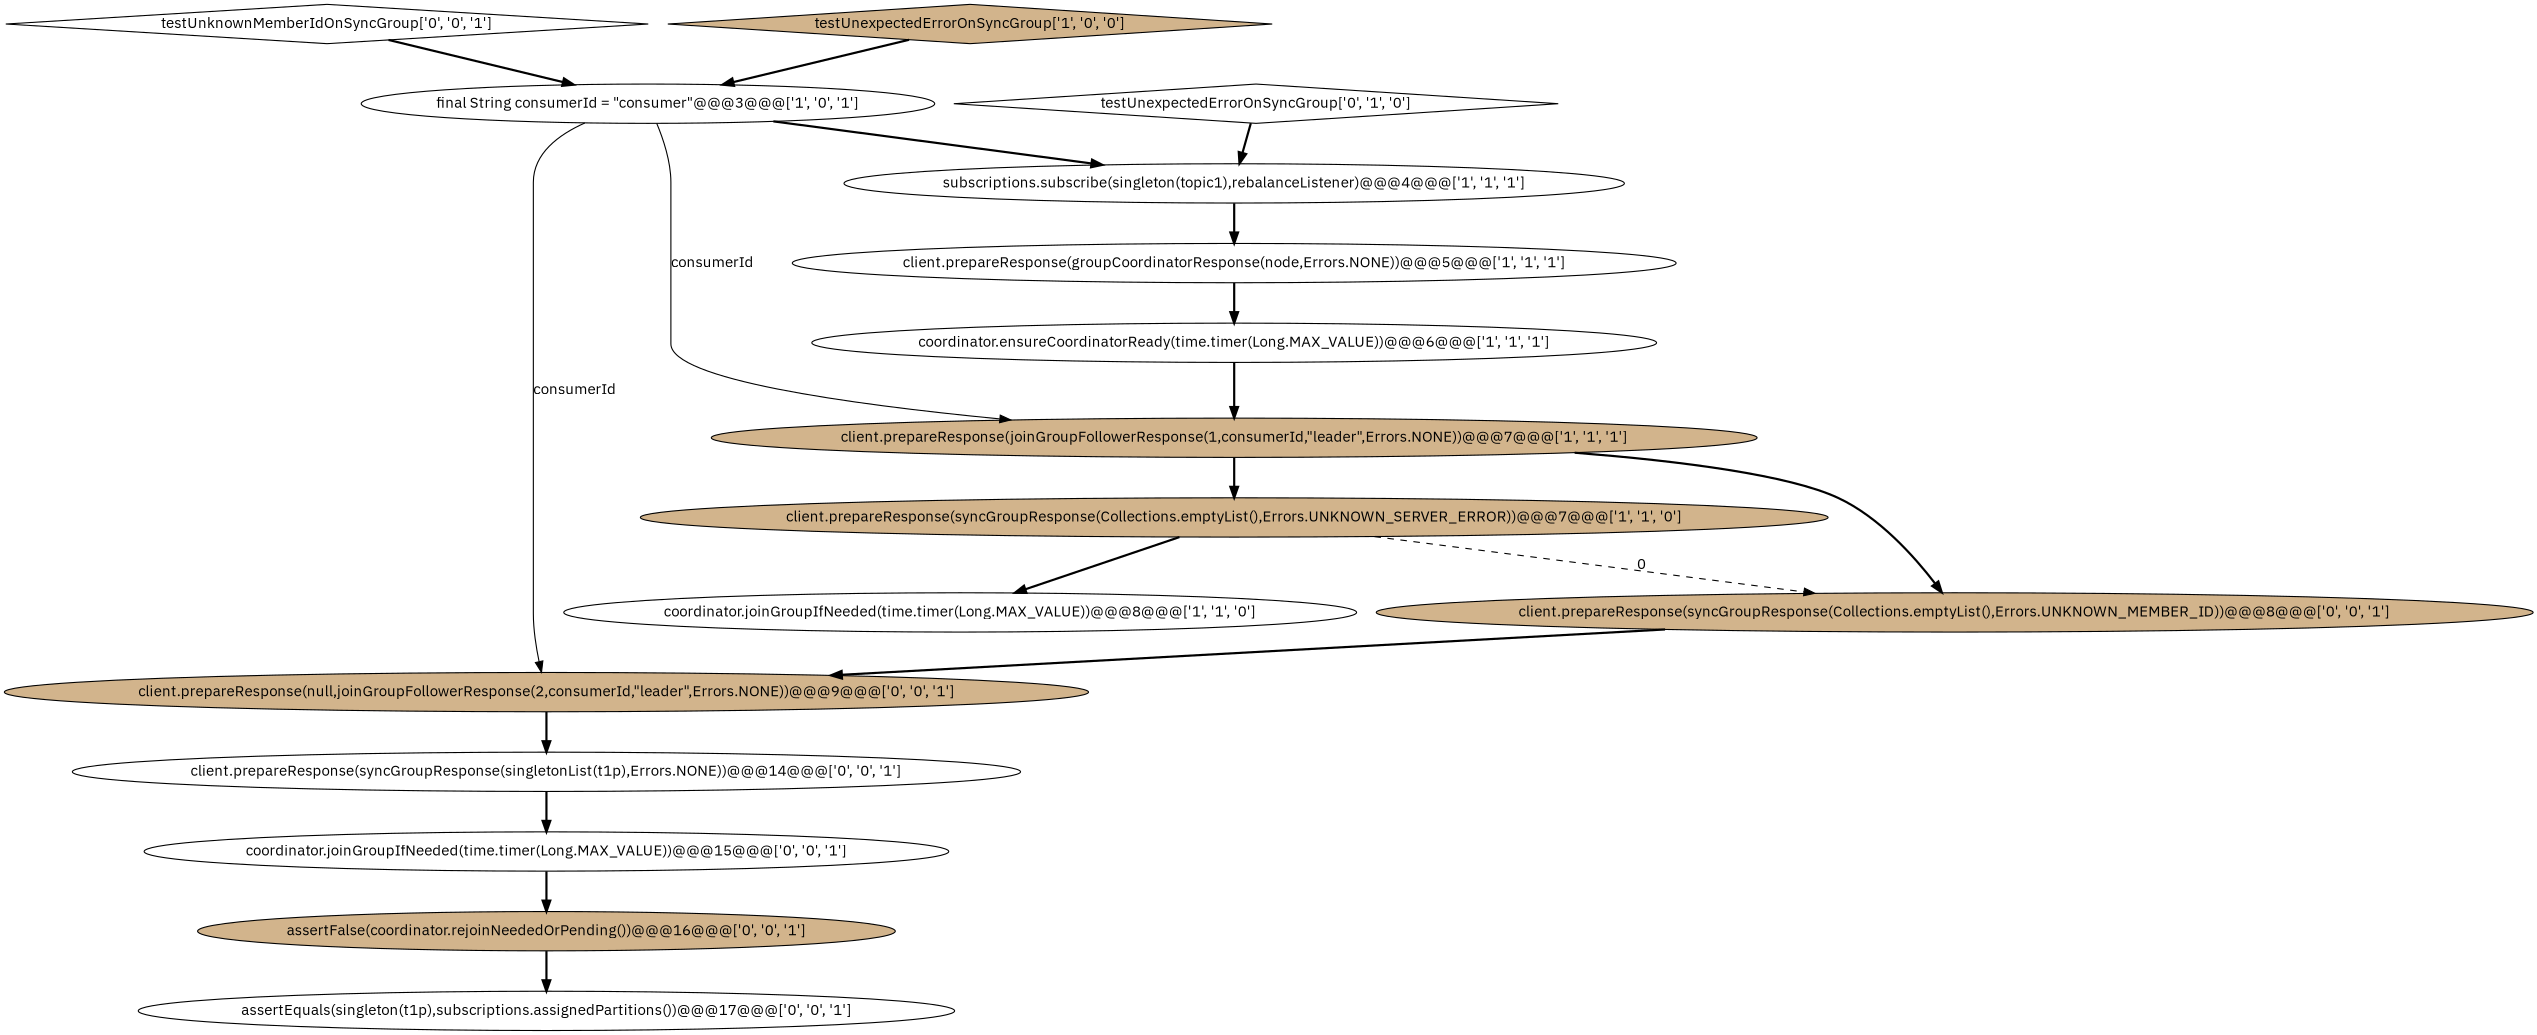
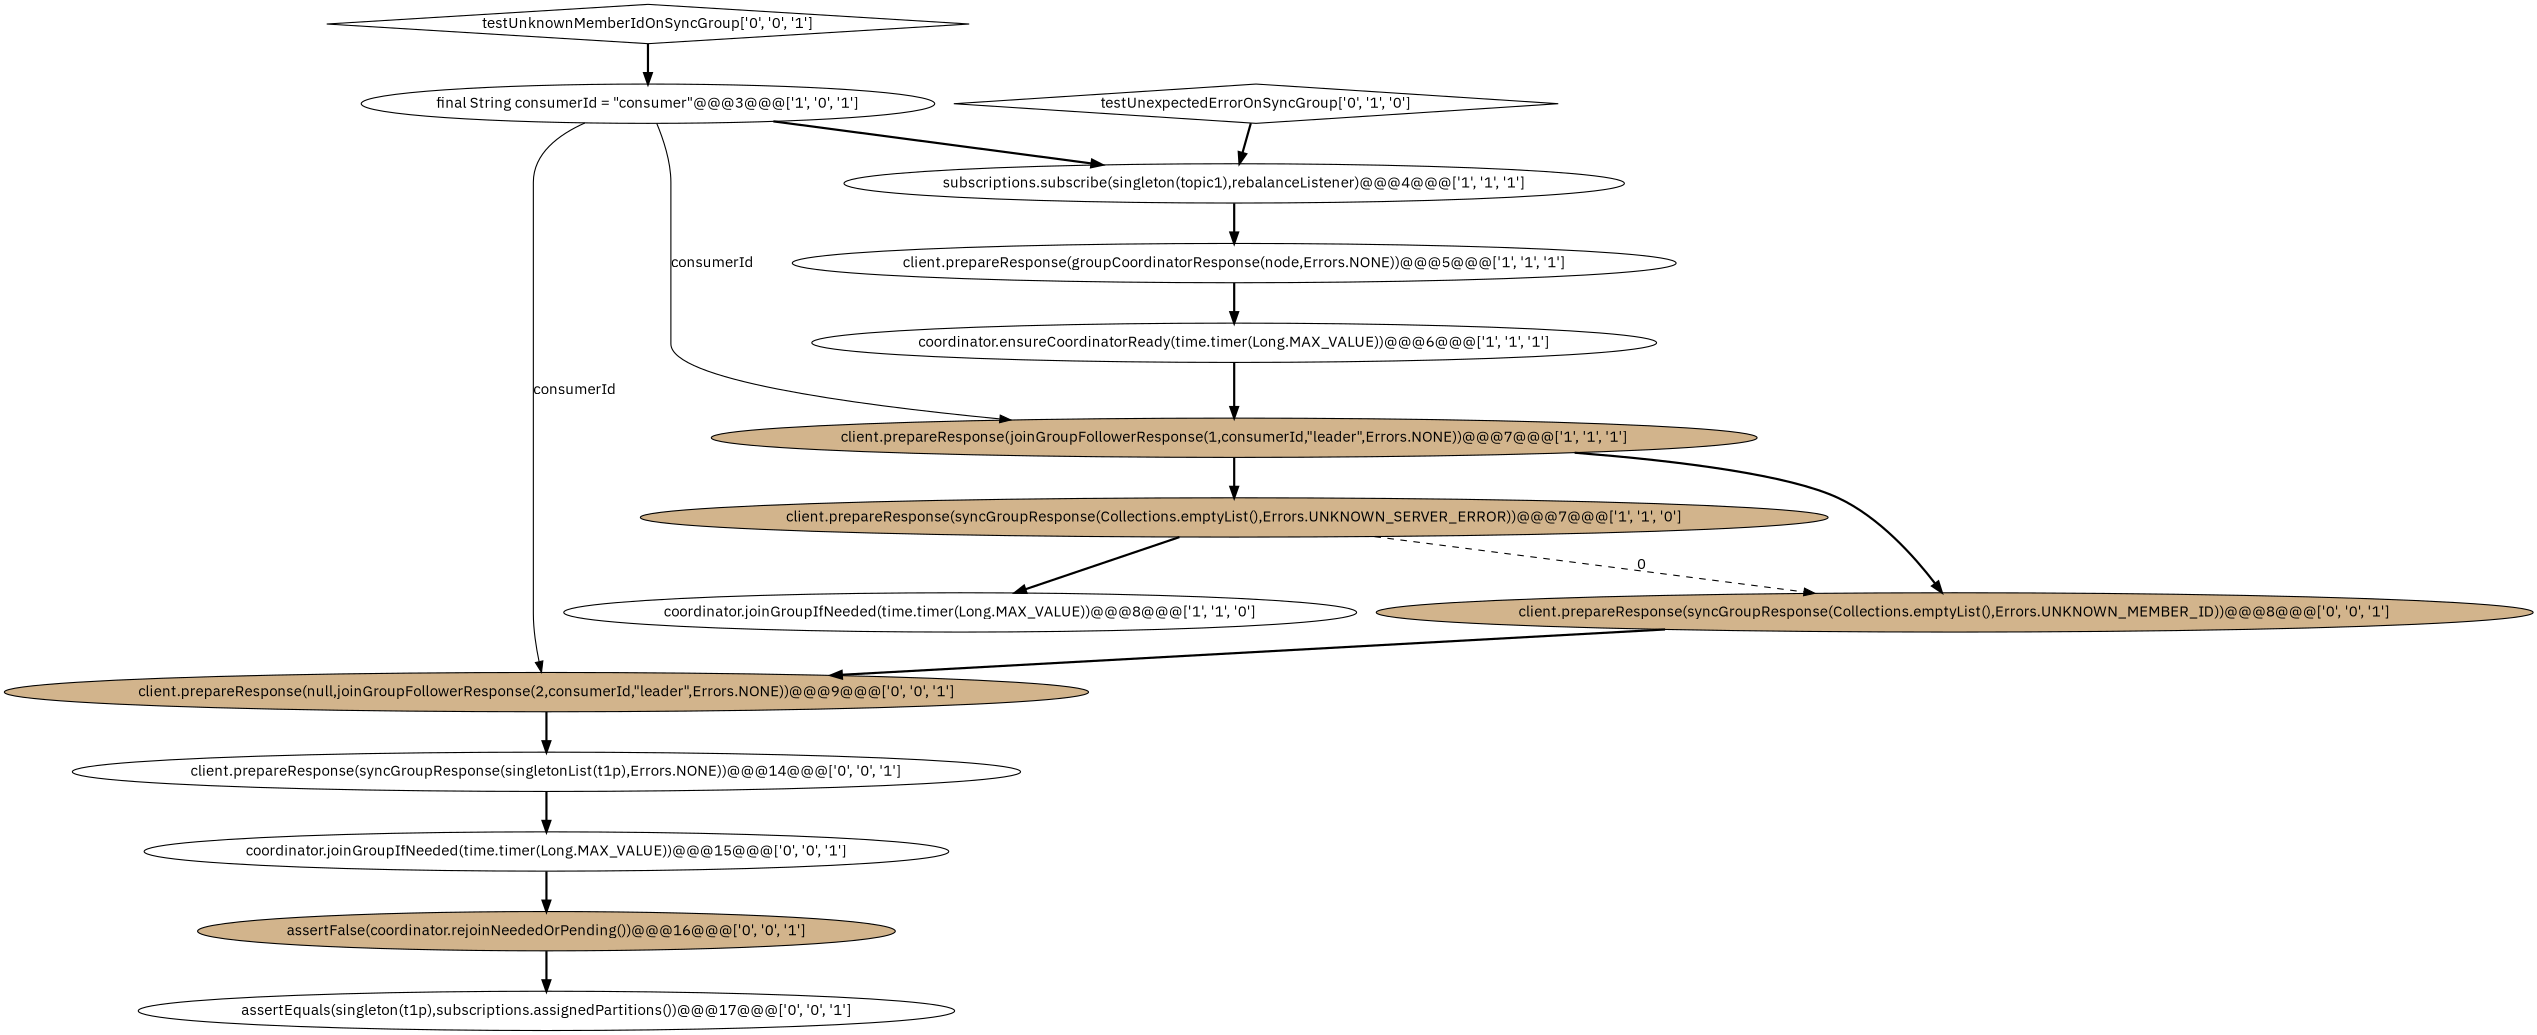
(970, 24) -> none
